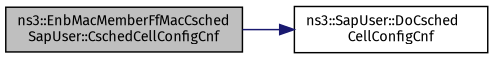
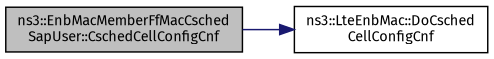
(391, 30) -> (391, 30)
